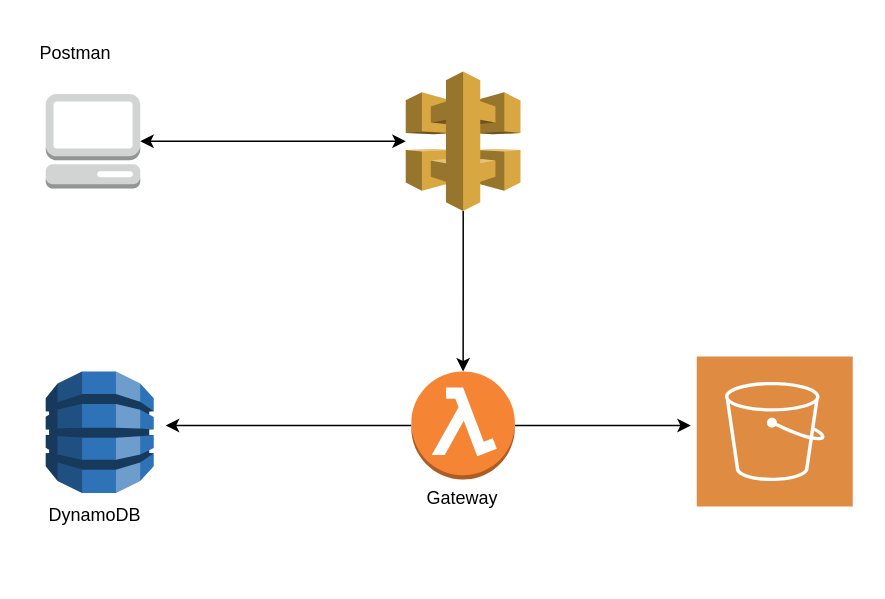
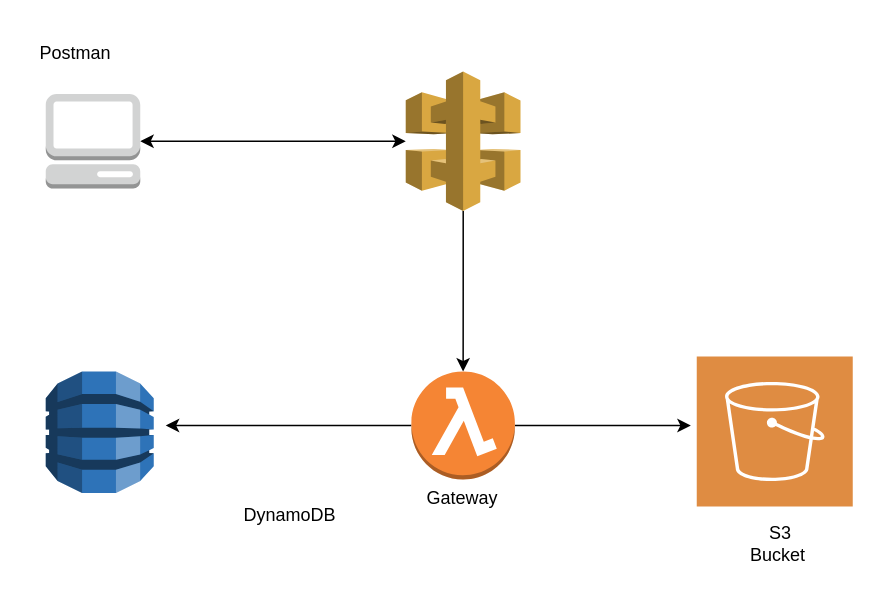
(95, 515) -> (290, 515)
none -> (781, 544)
